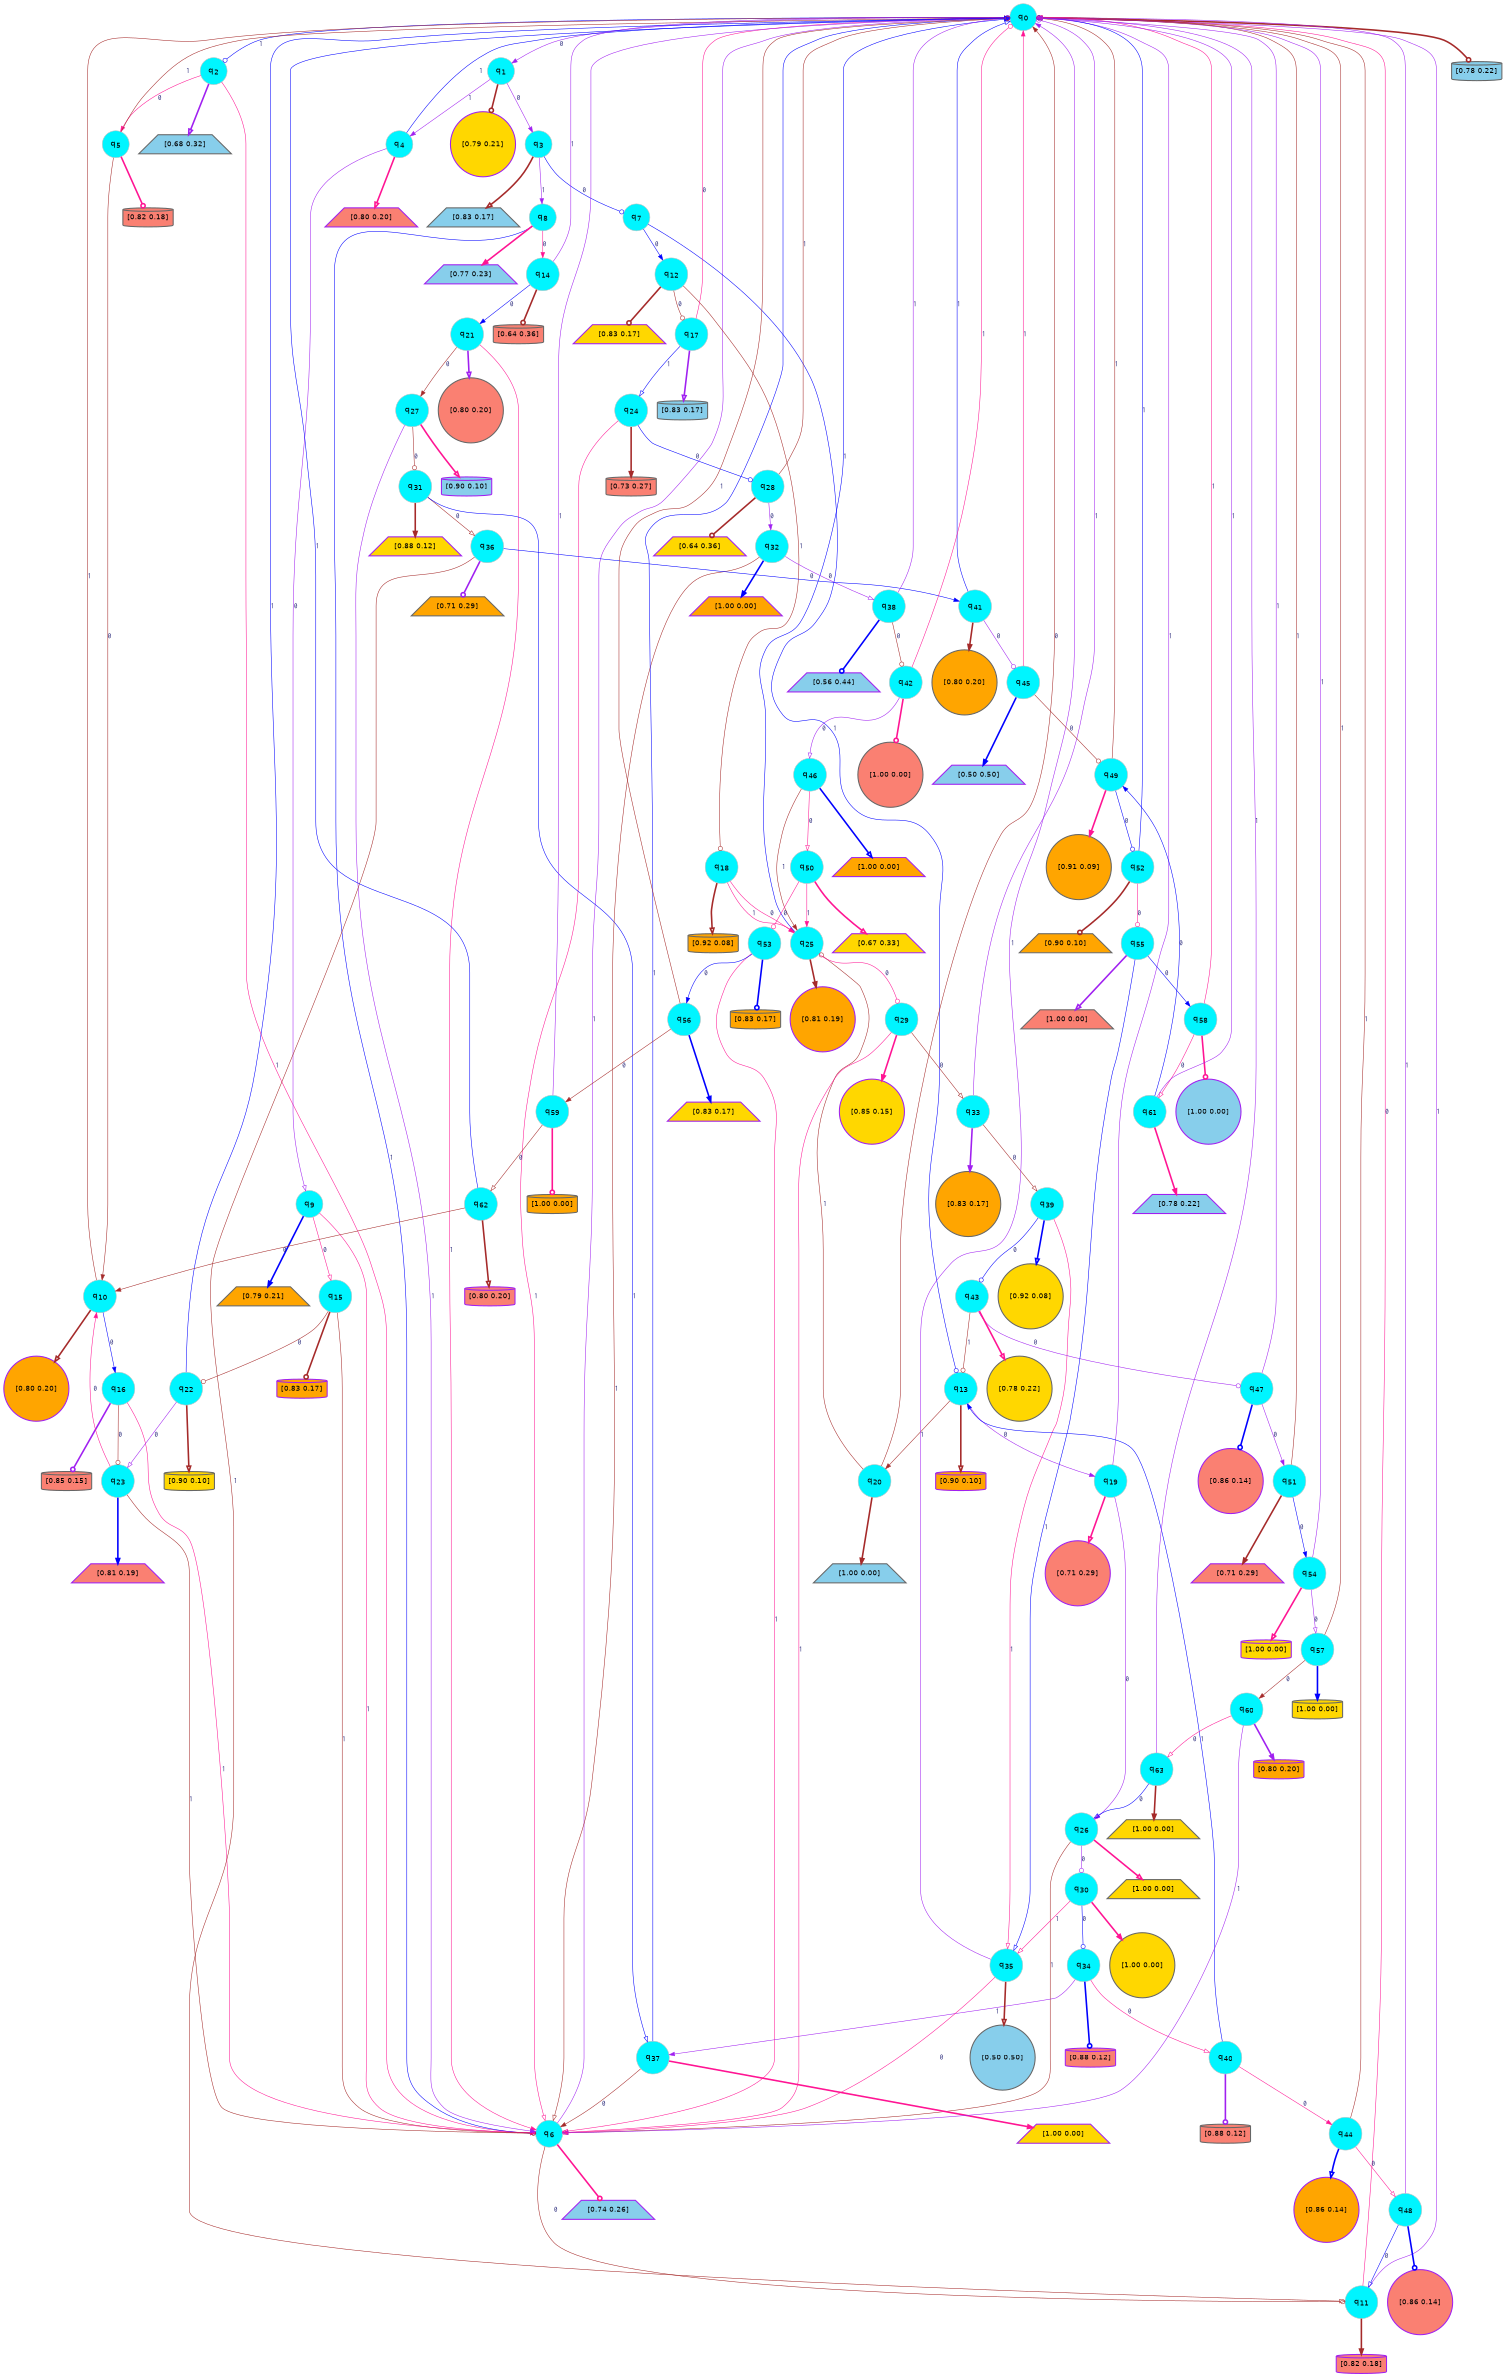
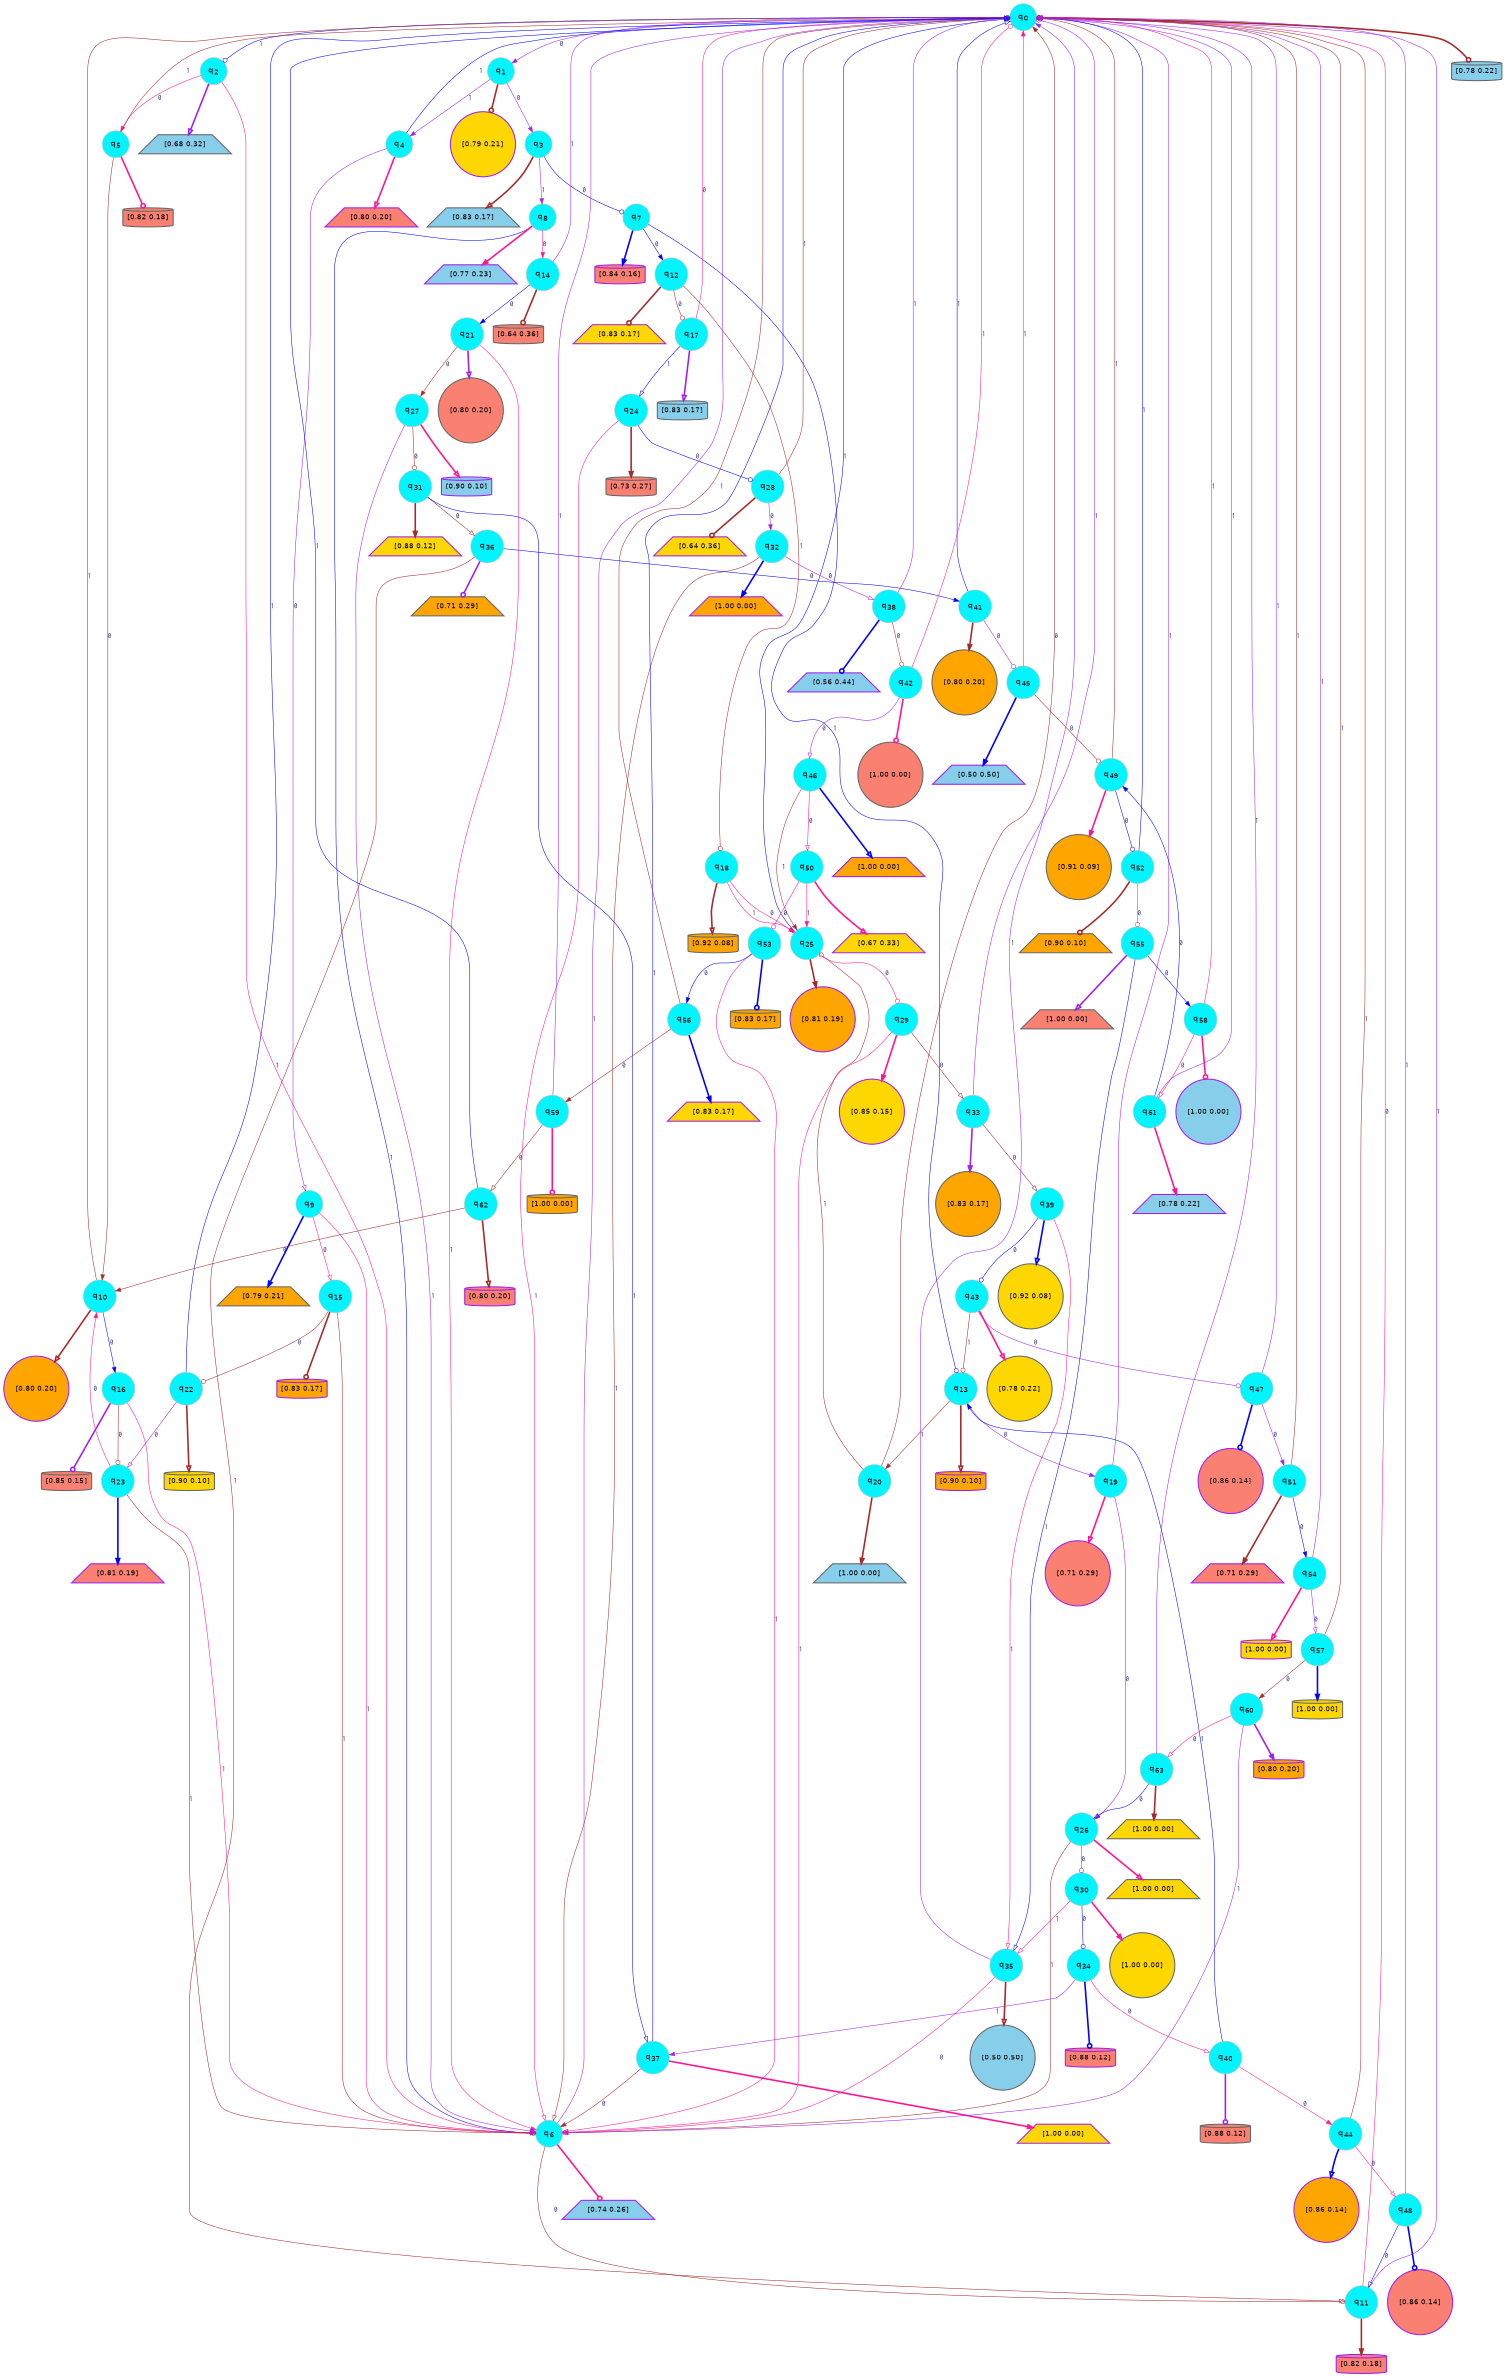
none -> (620, 274)
